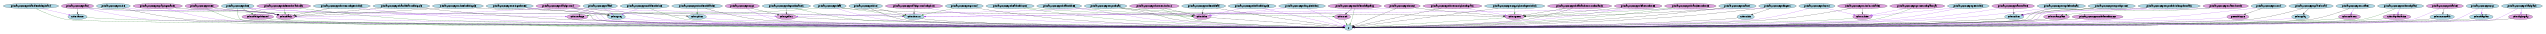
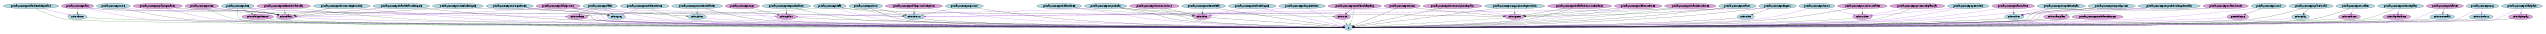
(1010, 6) -> none
(2481, 17) -> (2481, 17)
